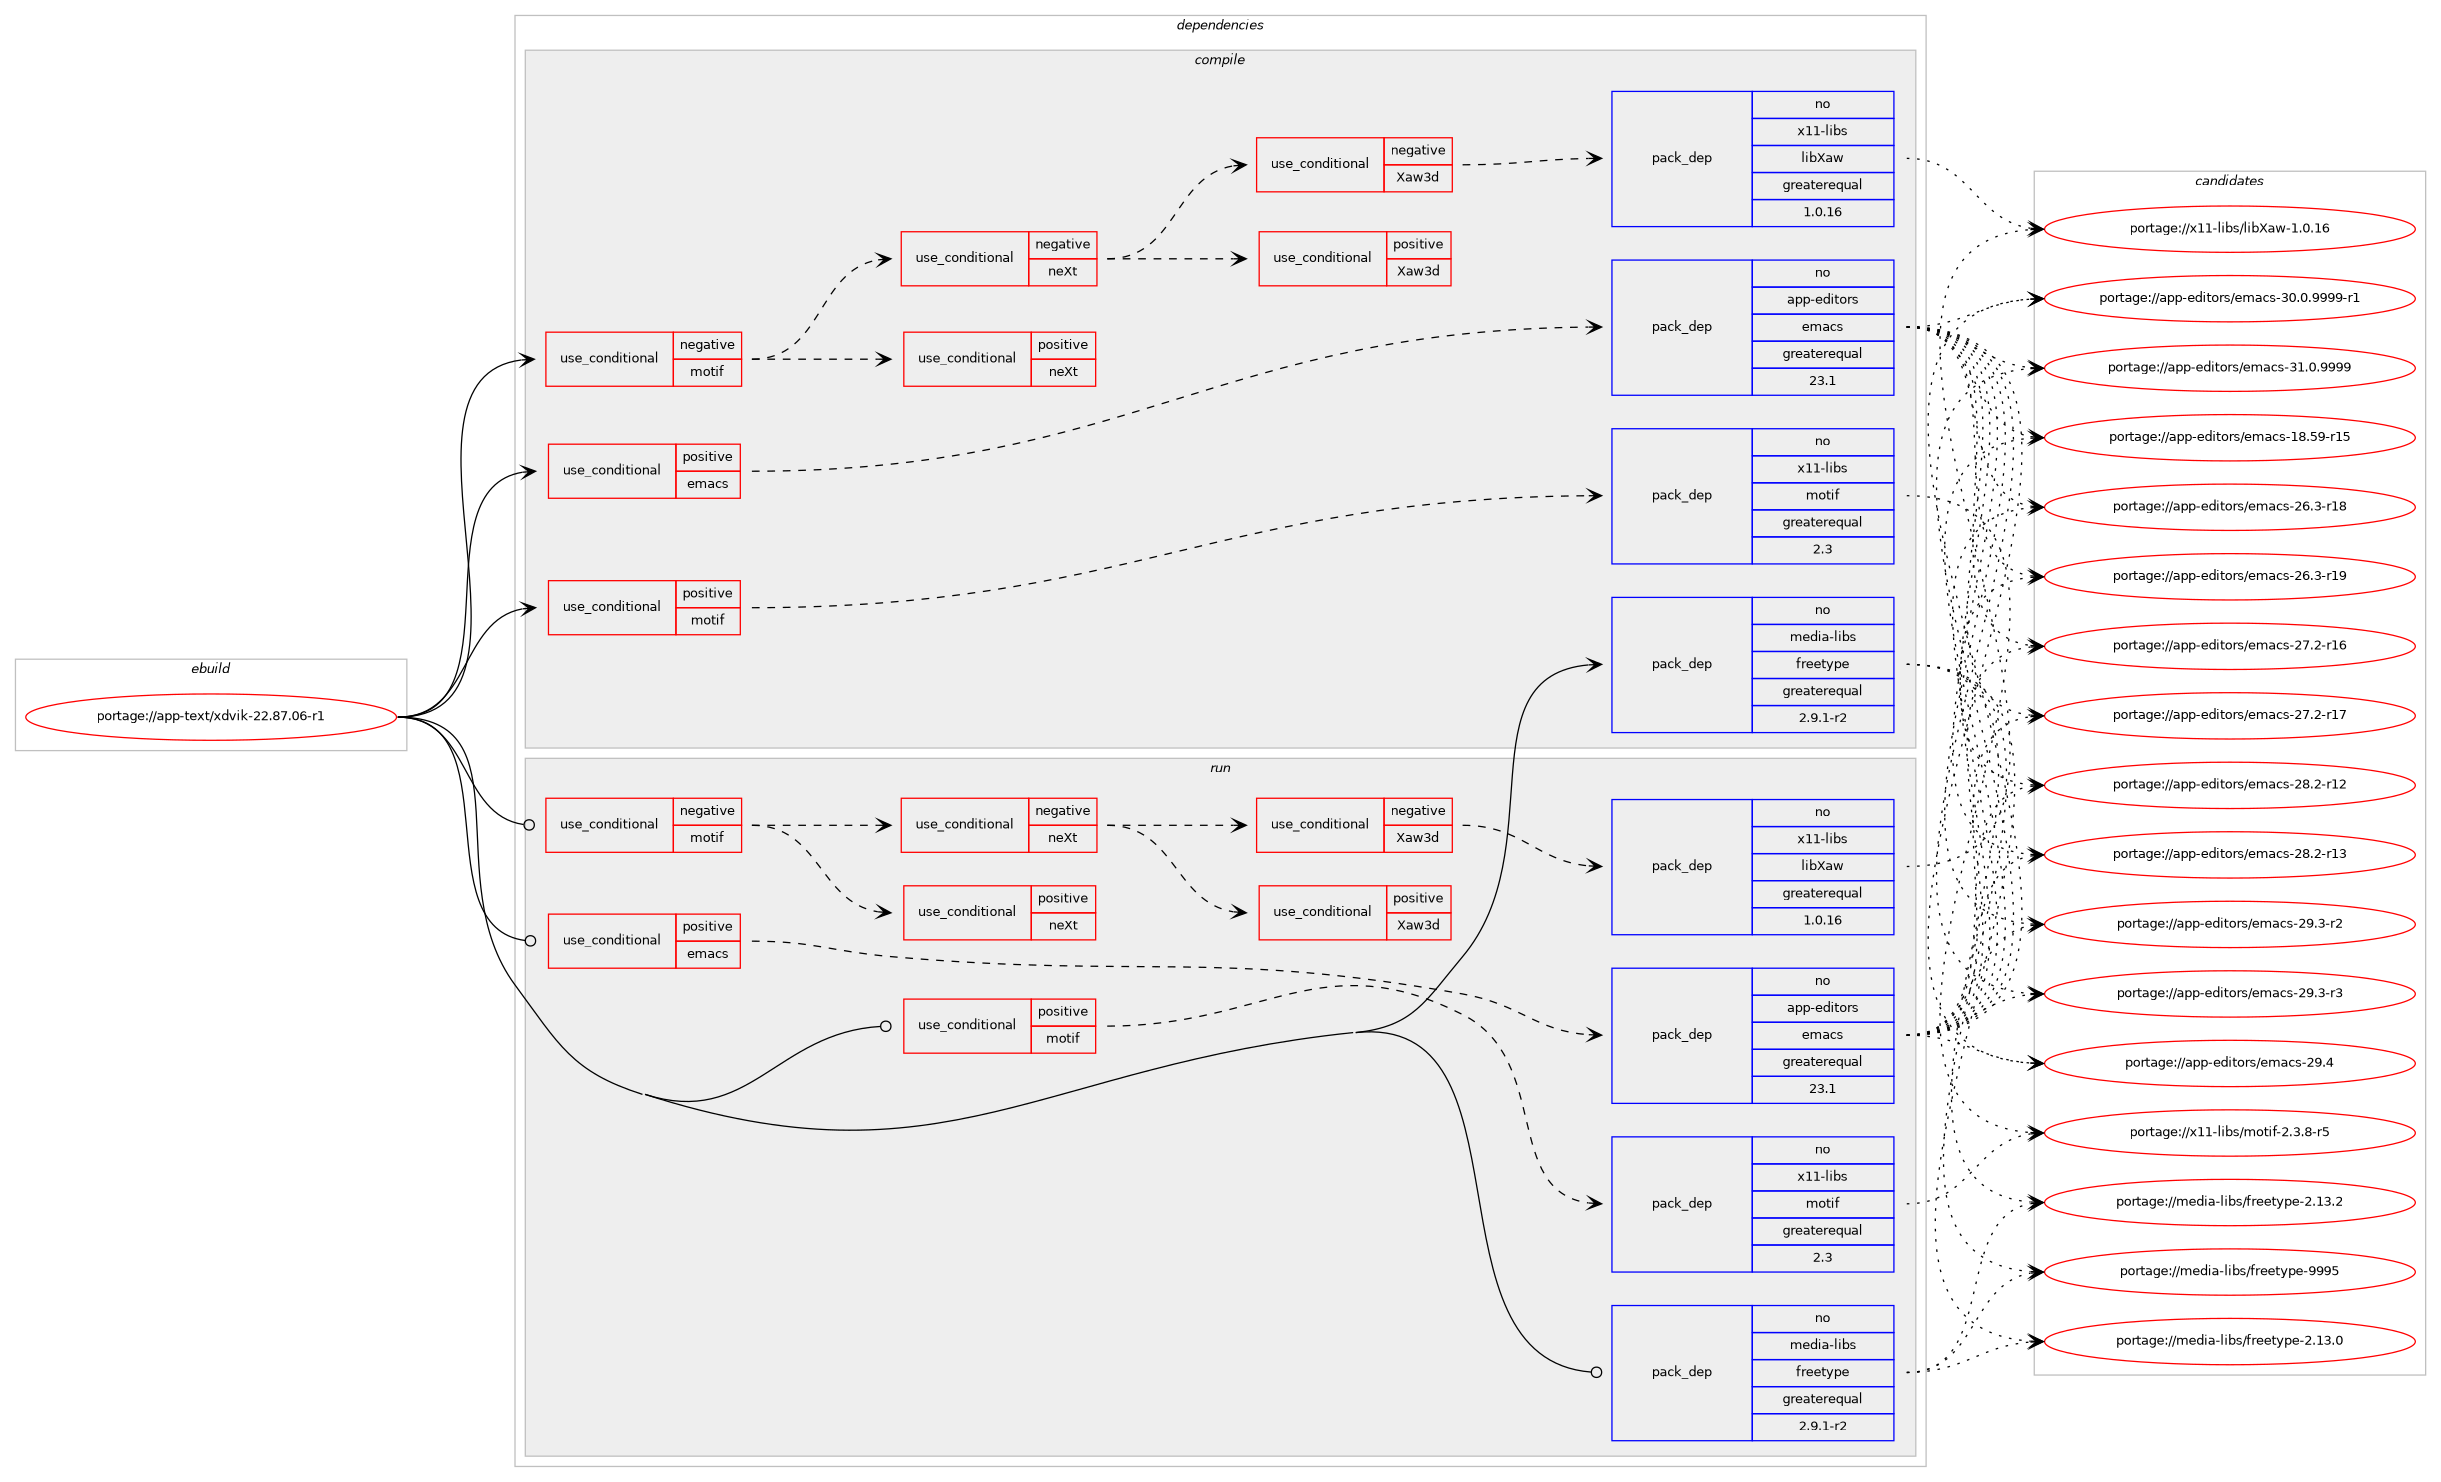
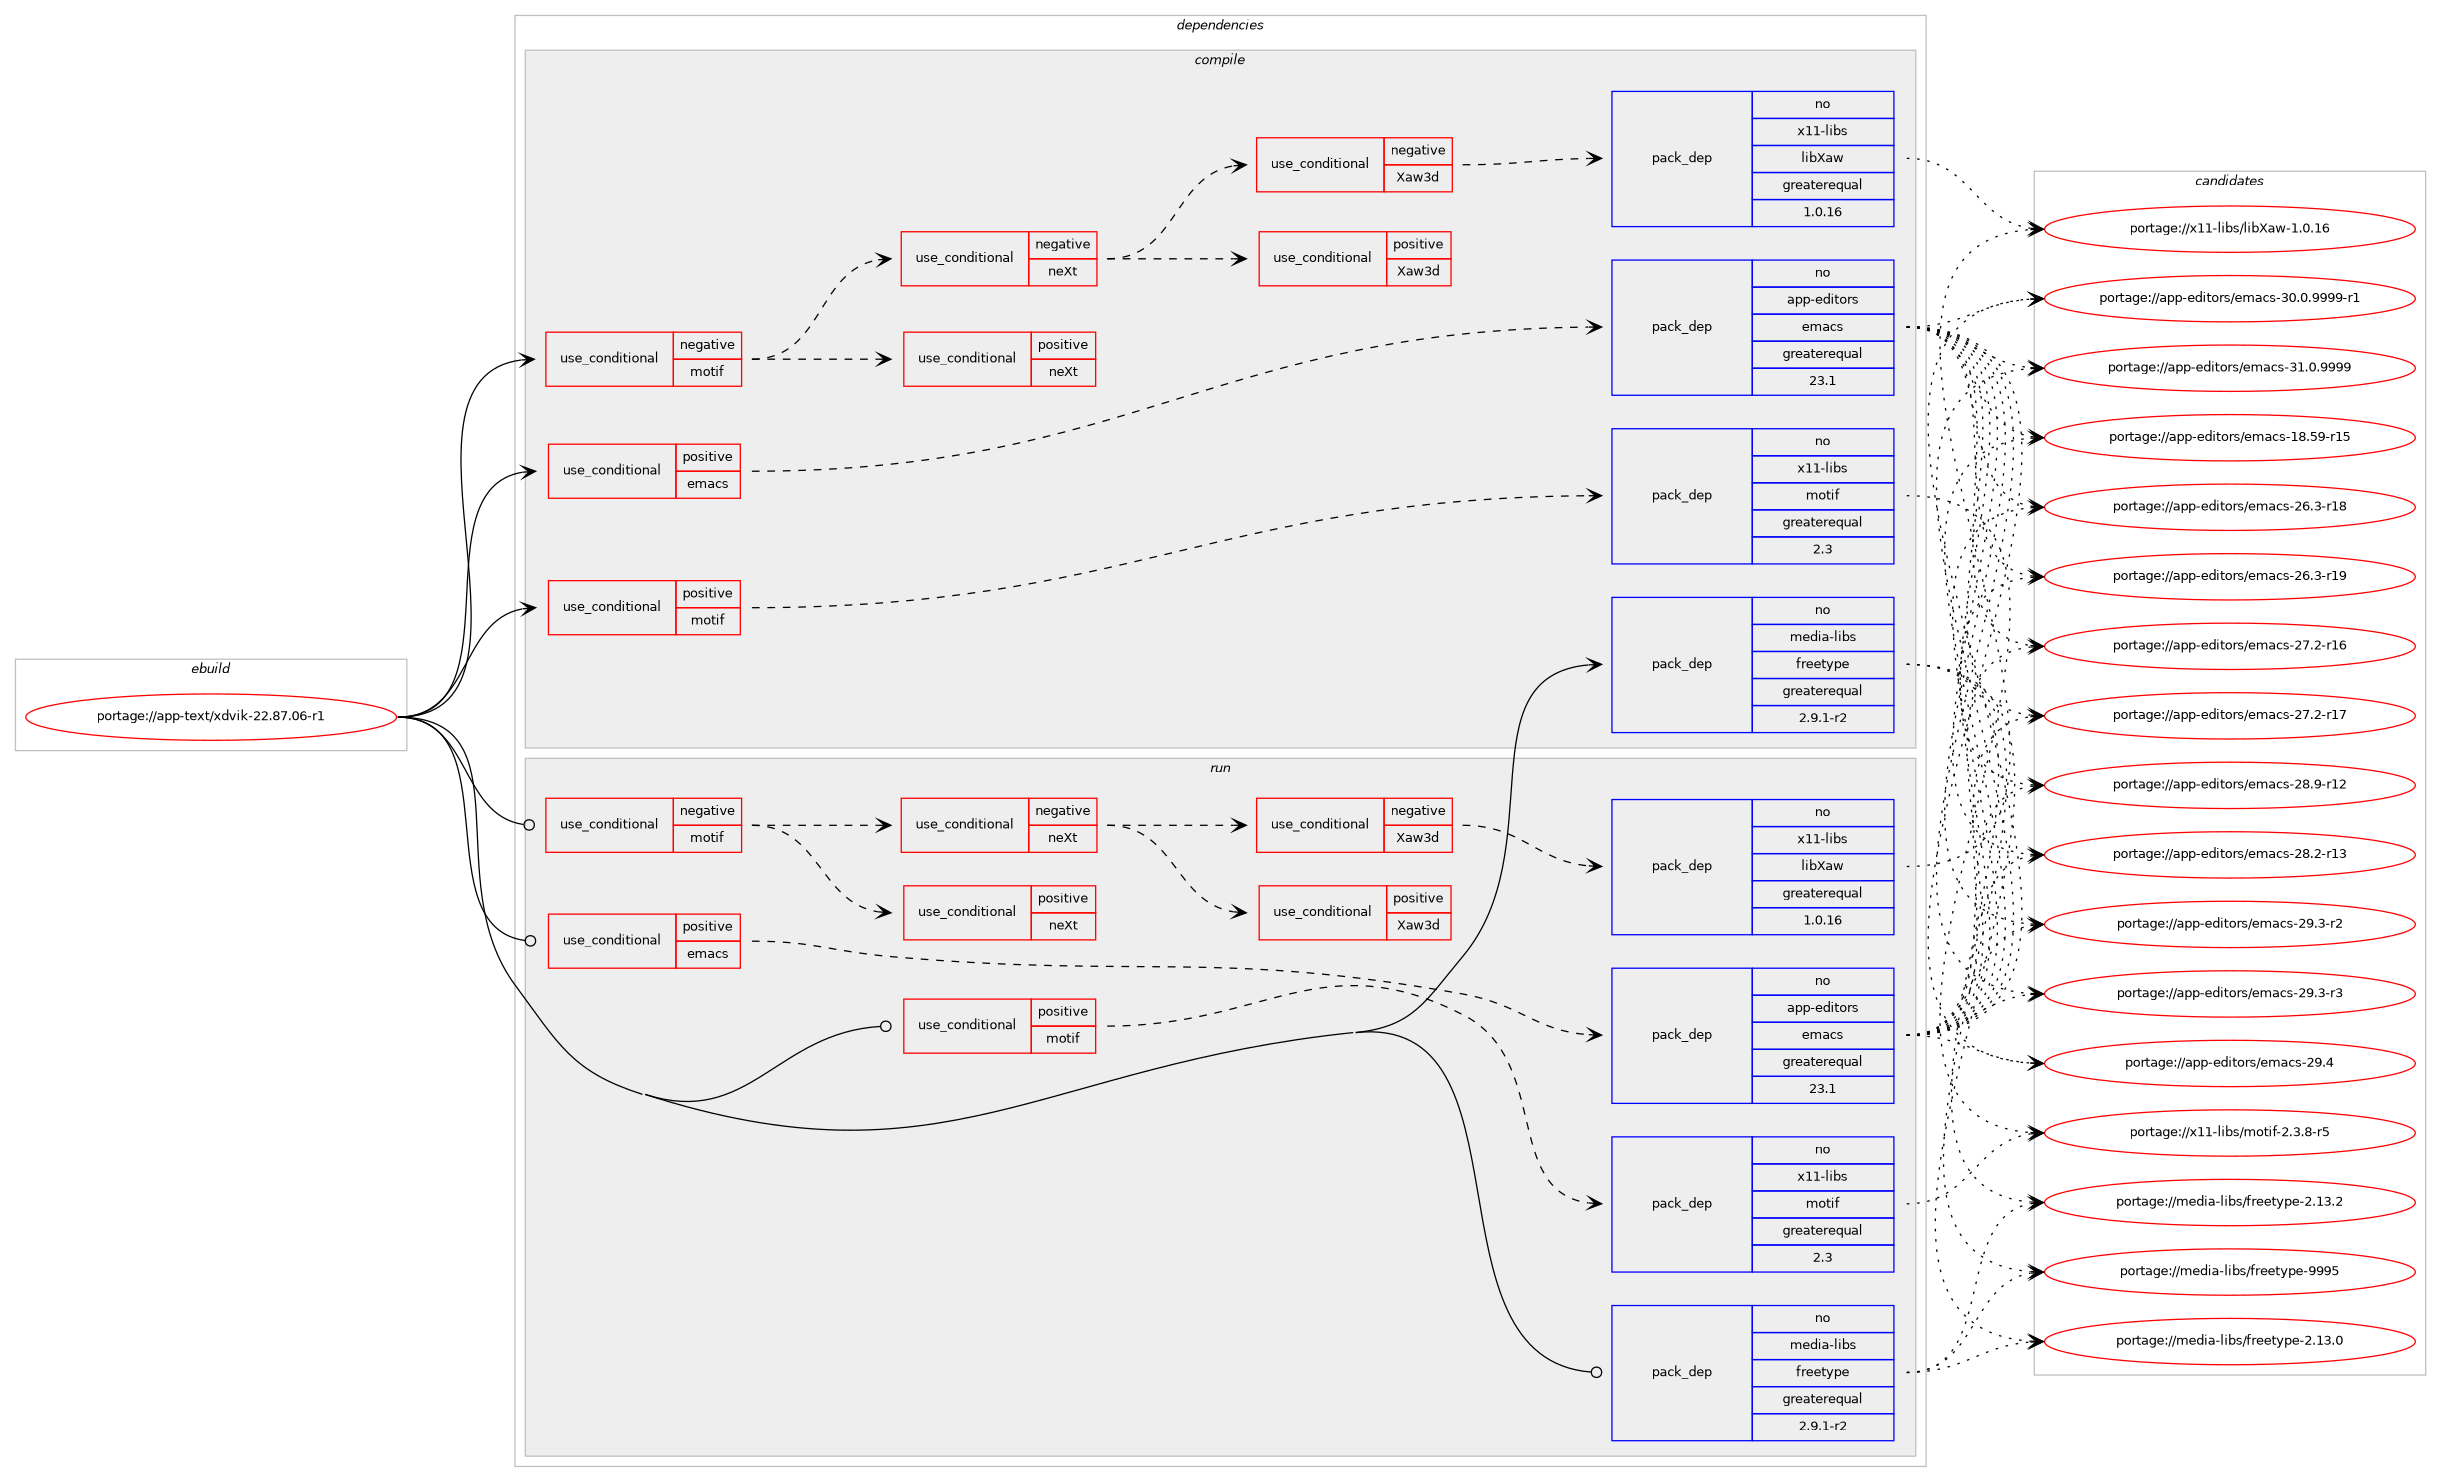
(2230, 785) -> (2230, 785)
